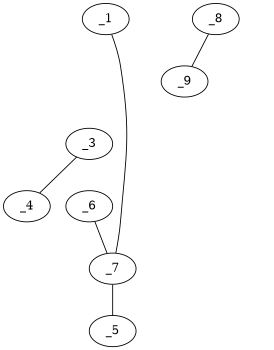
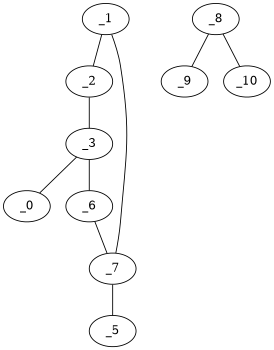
none -> (89, 81)
none -> (247, 81)
none -> (89, 175)
(27, 206) -> (27, 206)
